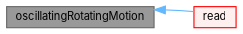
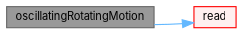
(180, 11) -> (168, 24)
